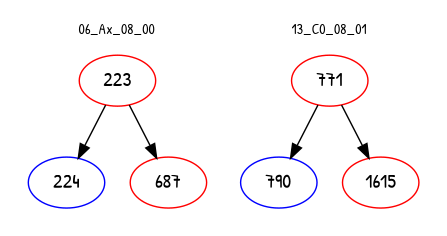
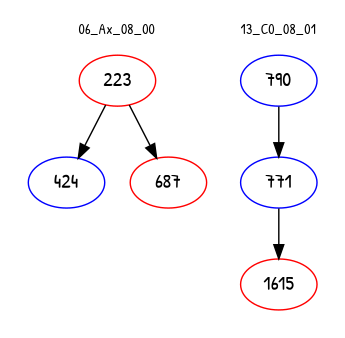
(330, 81) -> (279, 183)
(308, 125) -> (279, 125)
(67, 183) -> (67, 183)
